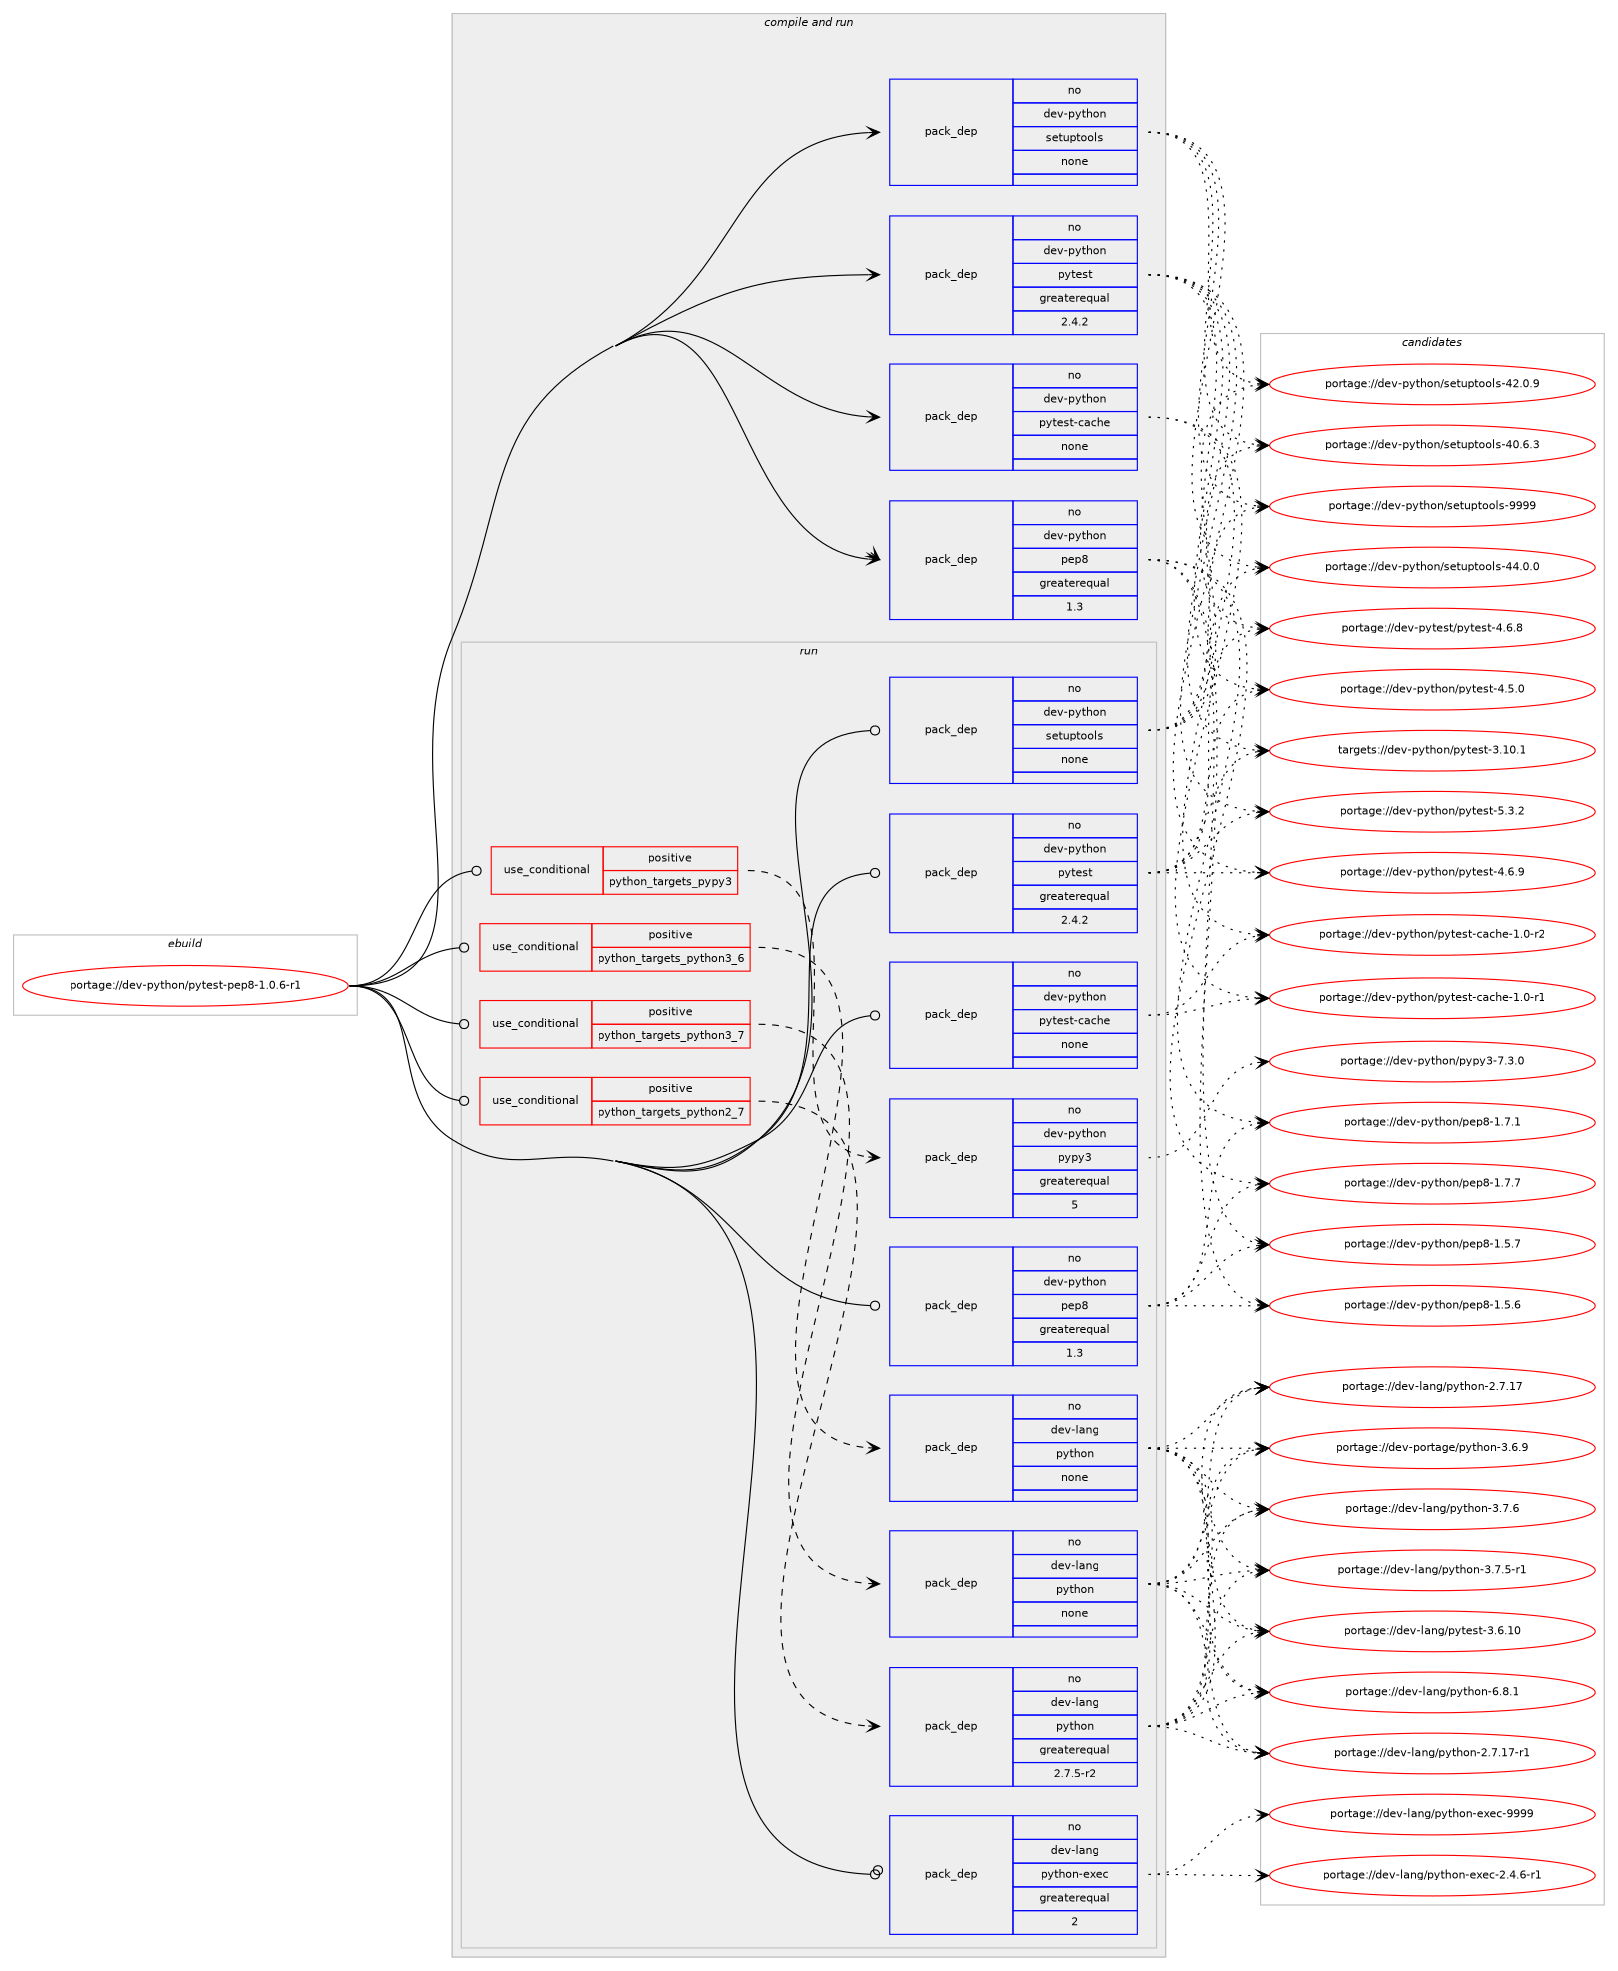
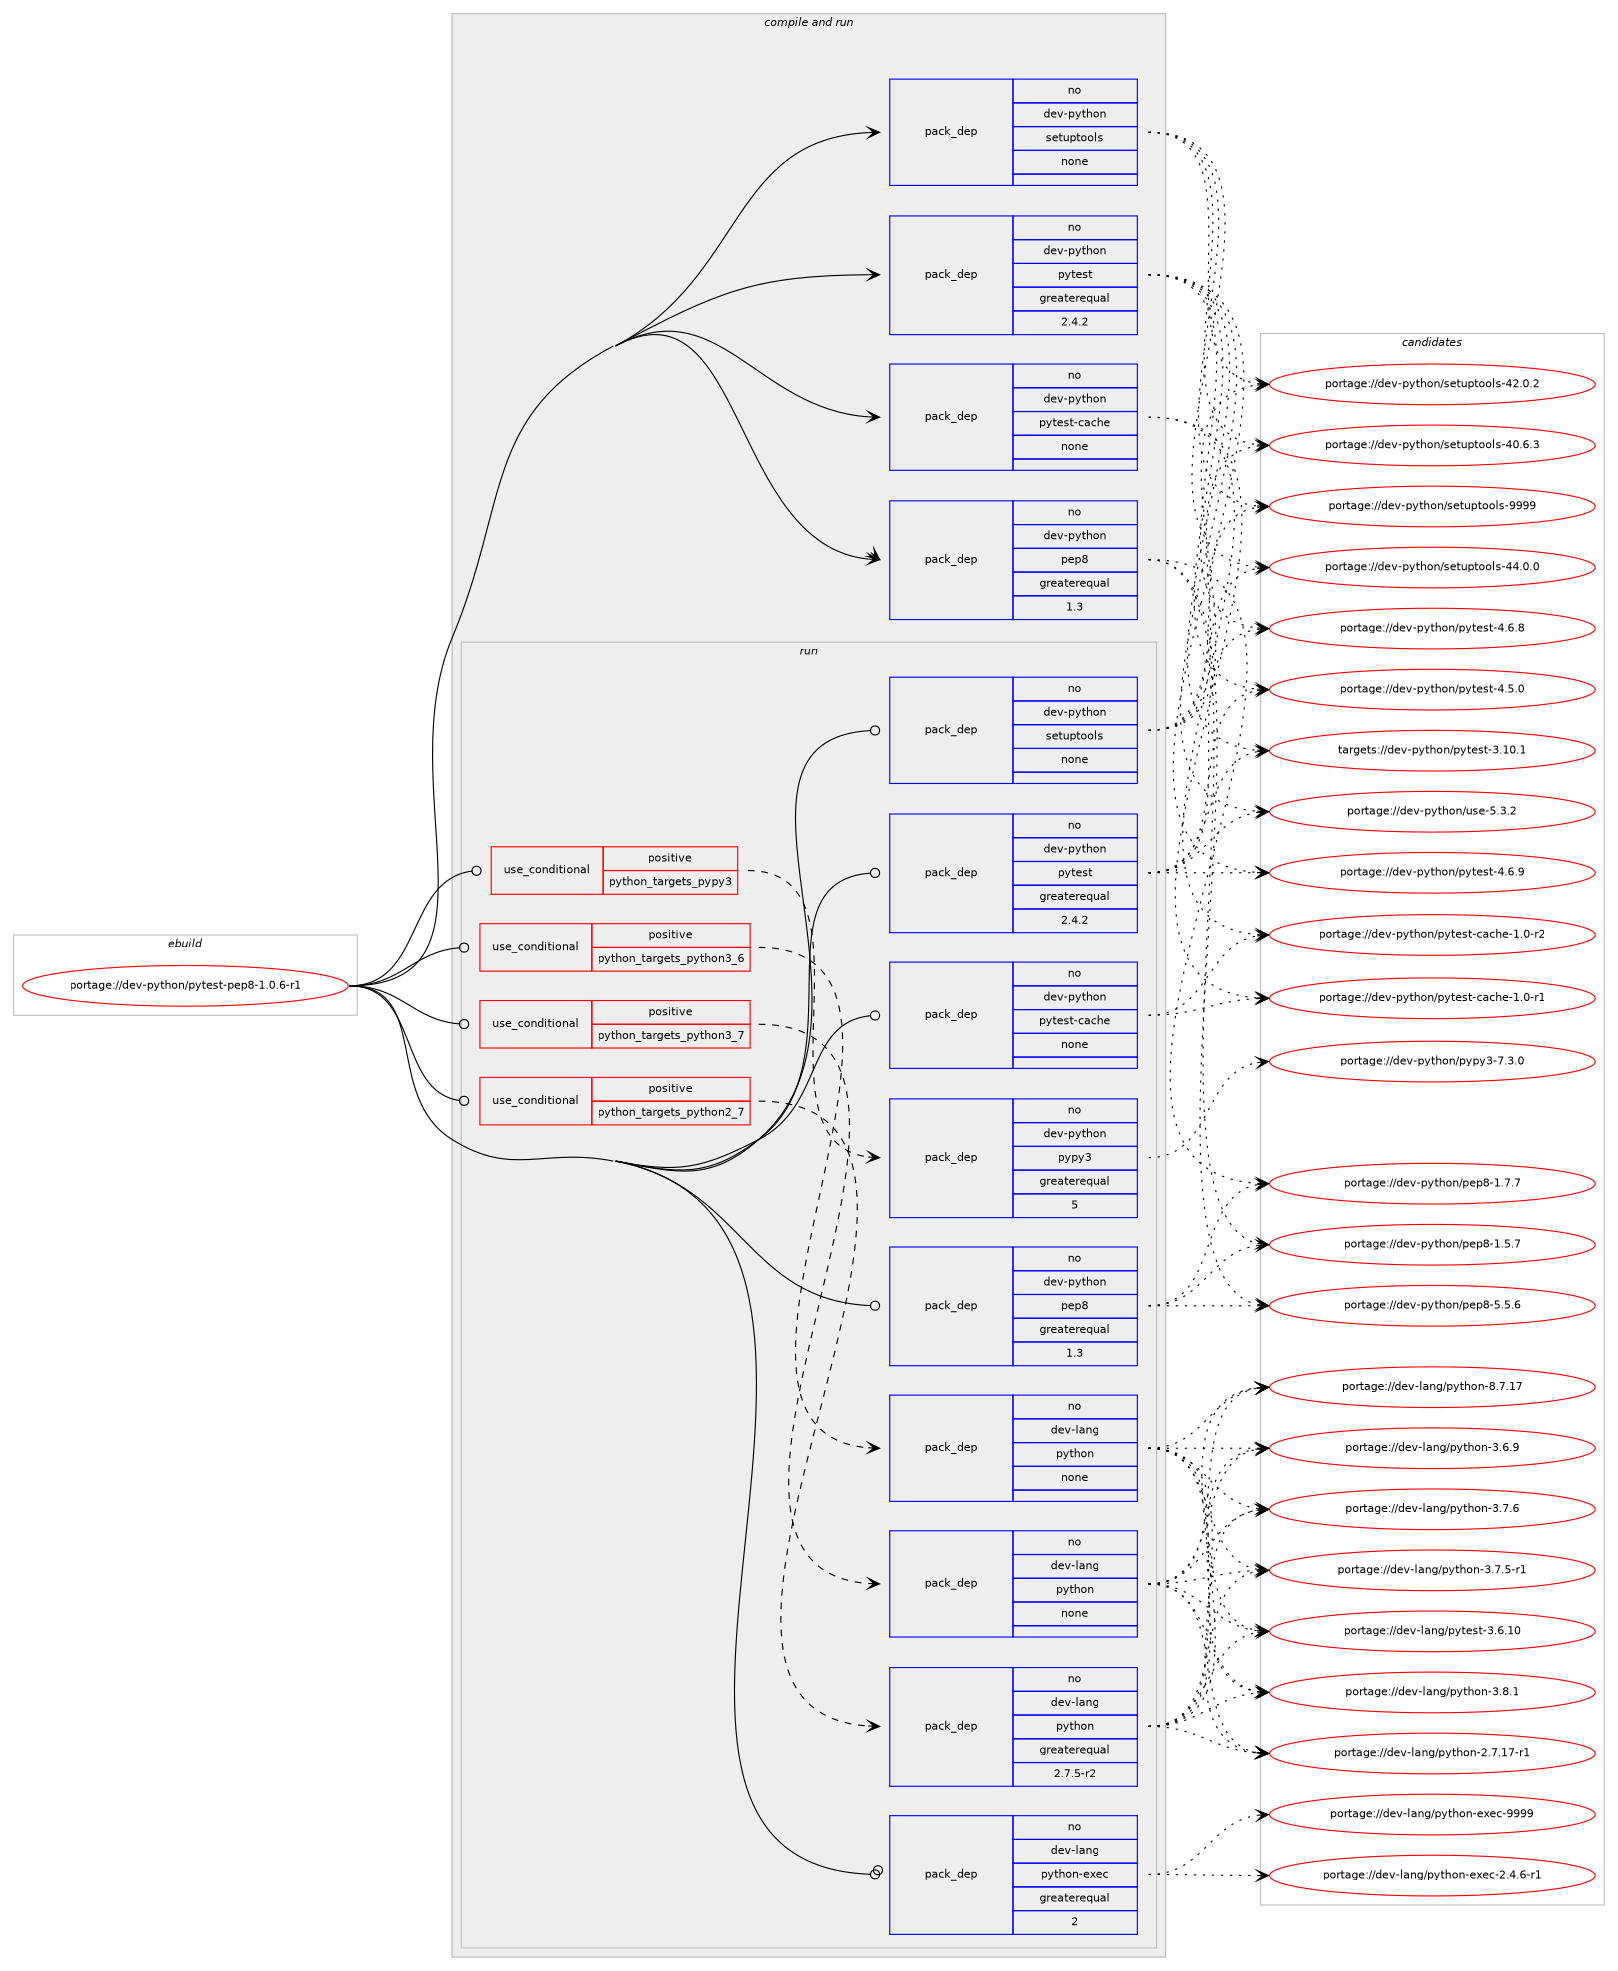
(1432, 384) -> (1432, 384)
(1432, 629) -> (1432, 629)
(1432, 812) -> (1432, 812)
(1432, 1123) -> none
(1432, 1306) -> (1432, 1306)
(1432, 1387) -> (1432, 1387)
(1432, 1448) -> (1432, 1448)
(1432, 1692) -> (1432, 1692)
